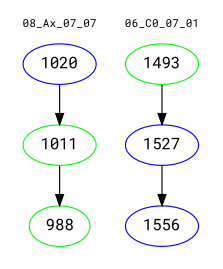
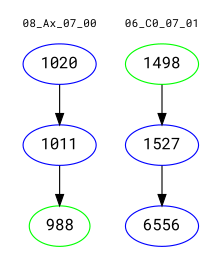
(60, 24) -> (60, 24)
(162, 64) -> (162, 64)
(60, 145) -> (60, 145)
(162, 226) -> (162, 226)
